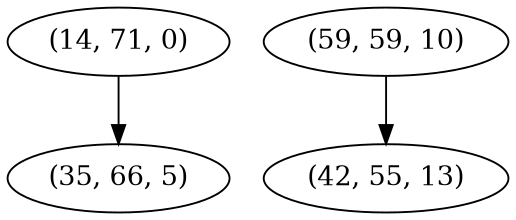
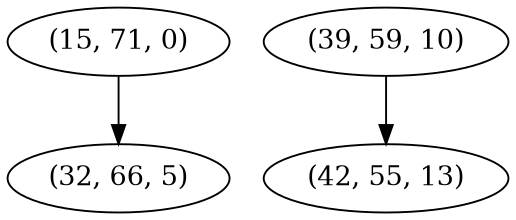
(119, 42) -> (119, 42)
(386, 42) -> (386, 42)
(119, 178) -> (119, 178)
